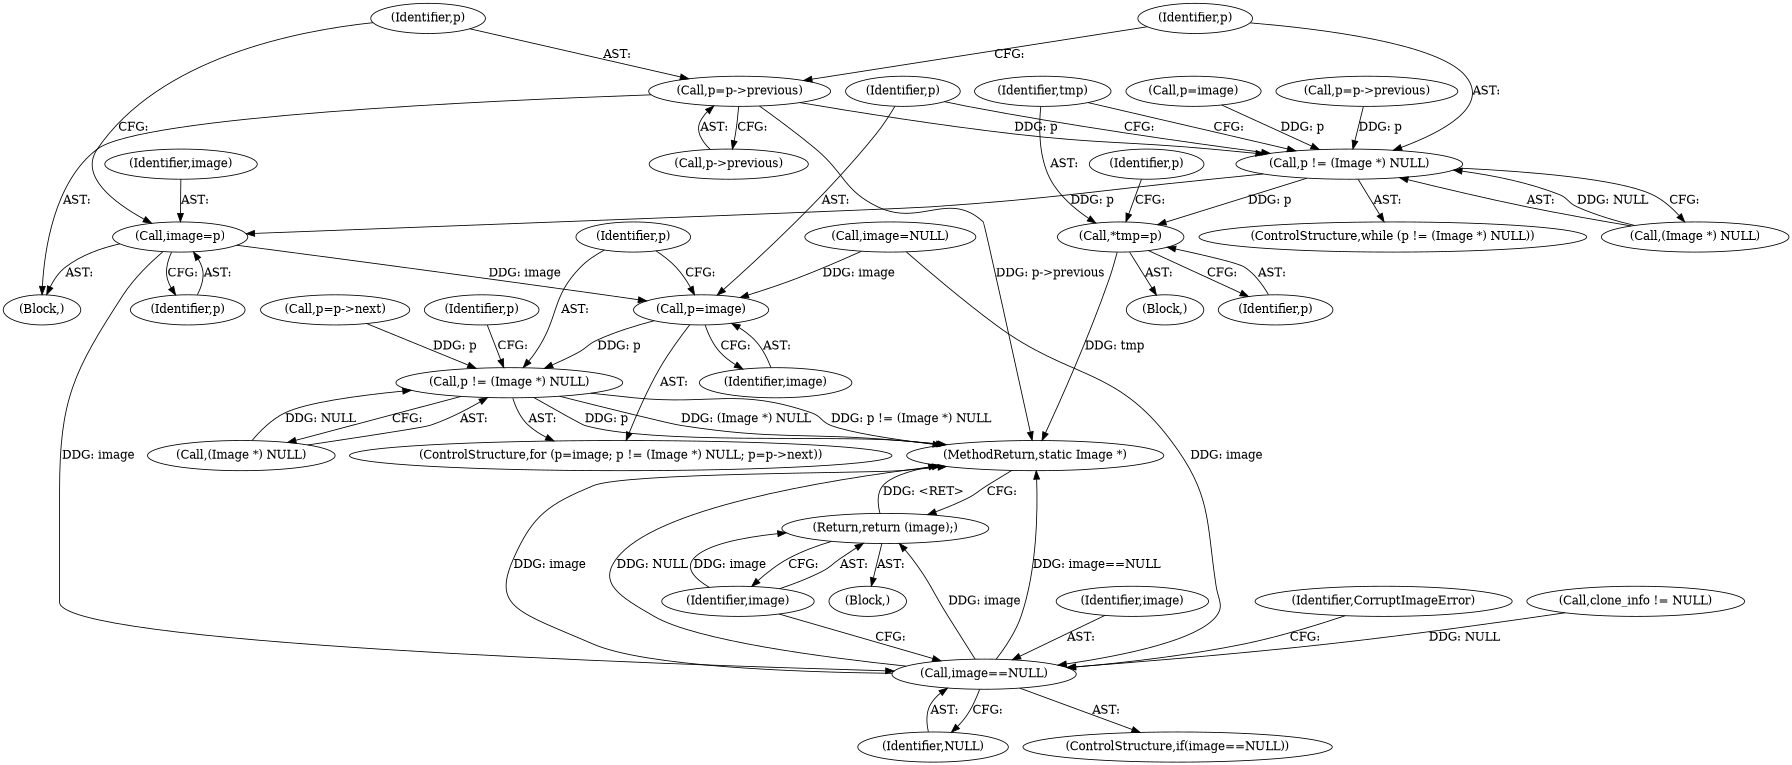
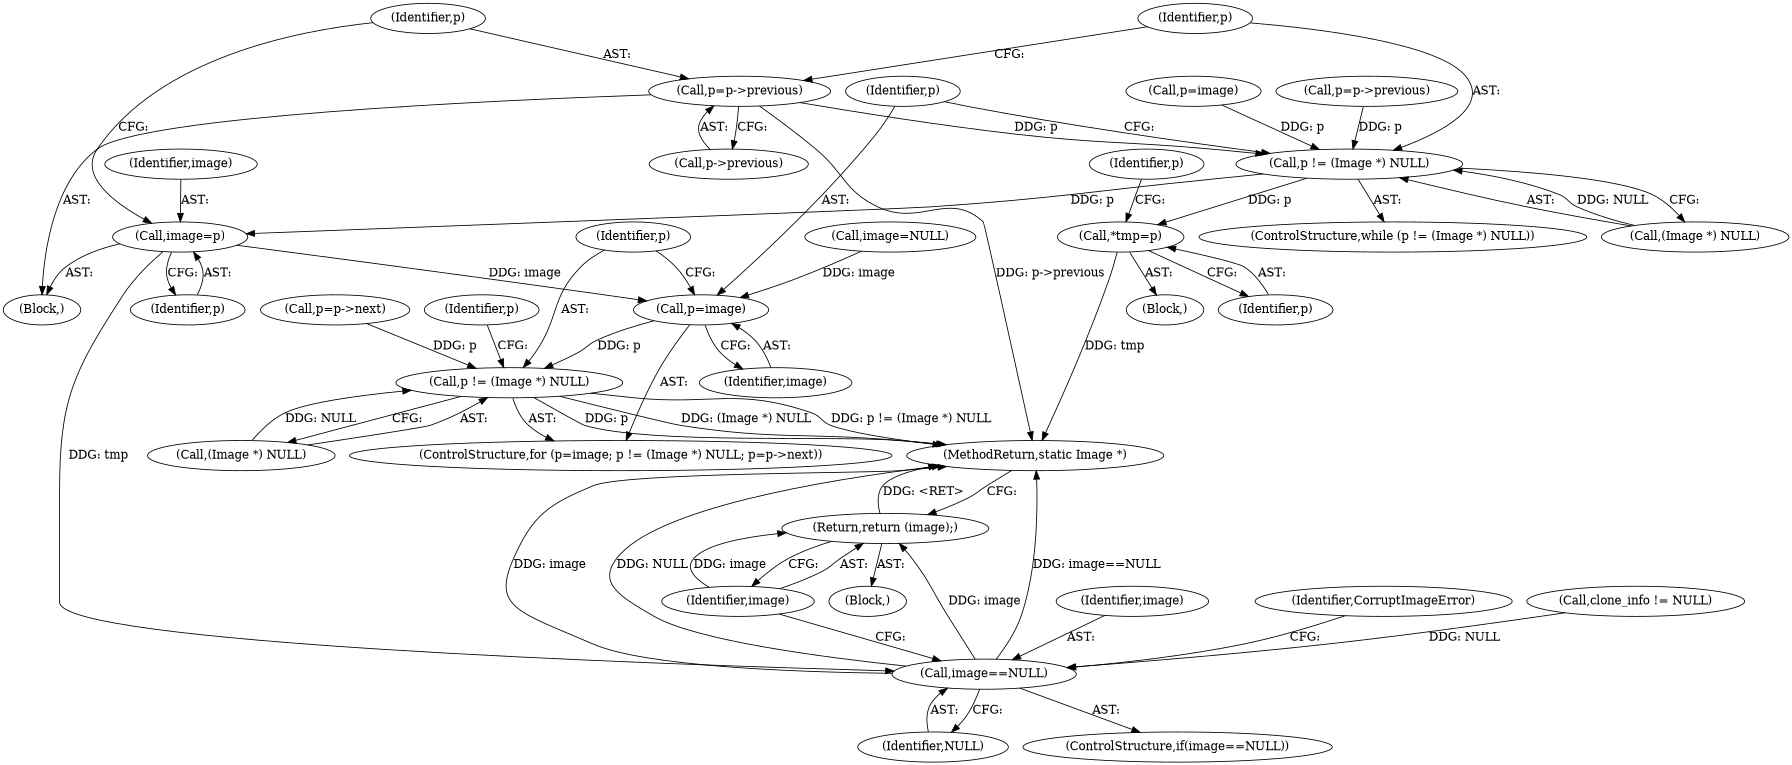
(1043, 91) -> none
(1176, 448) -> none
(99, 456) -> (99, 456)
